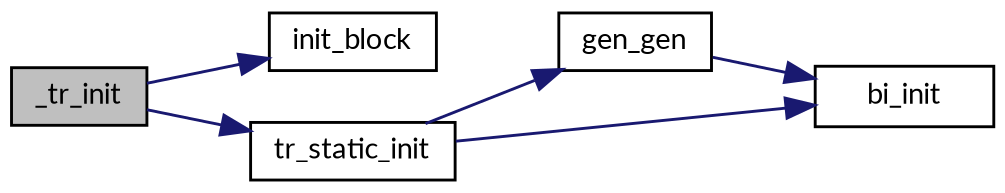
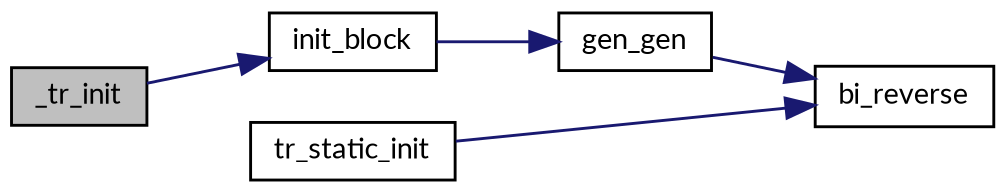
(904, 96) -> (904, 96)
(480, 102) -> (483, 42)
(184, 117) -> none
